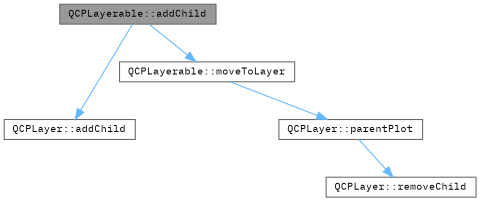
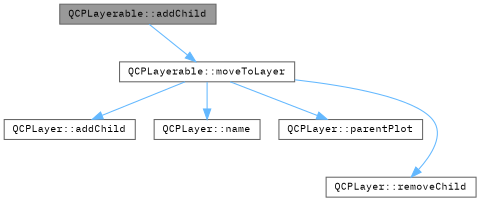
(107, 67) -> (144, 99)
none -> (207, 130)
(372, 155) -> (394, 99)
